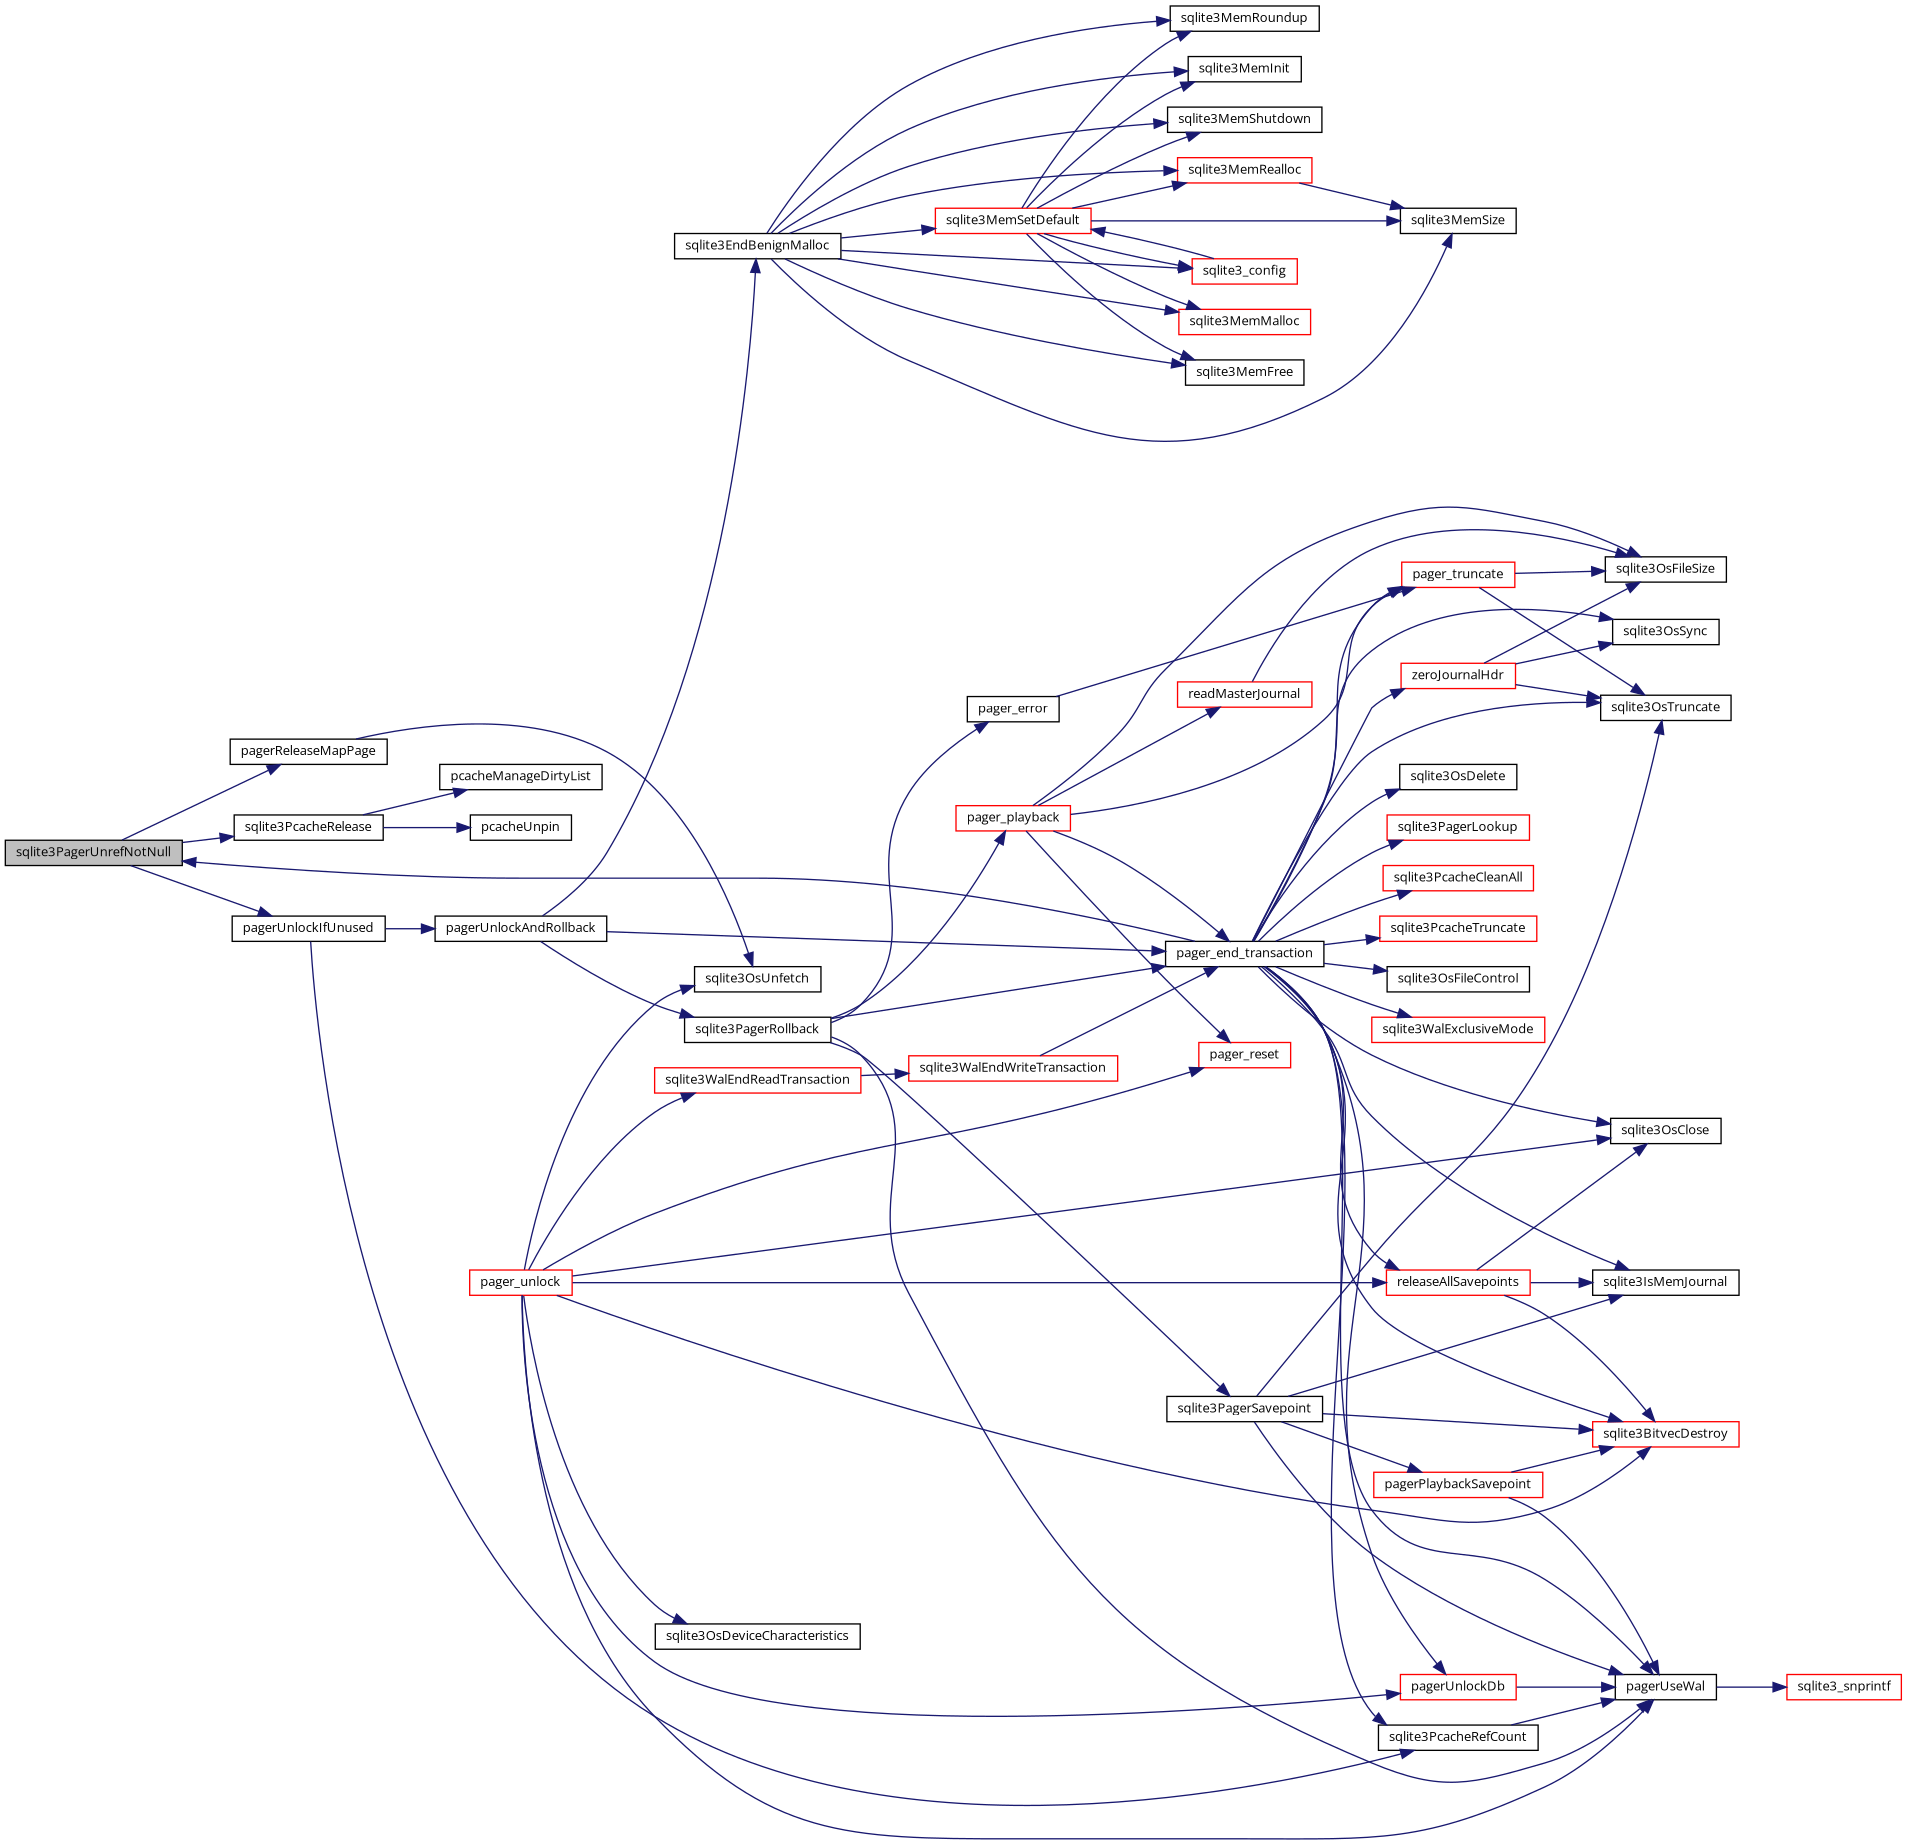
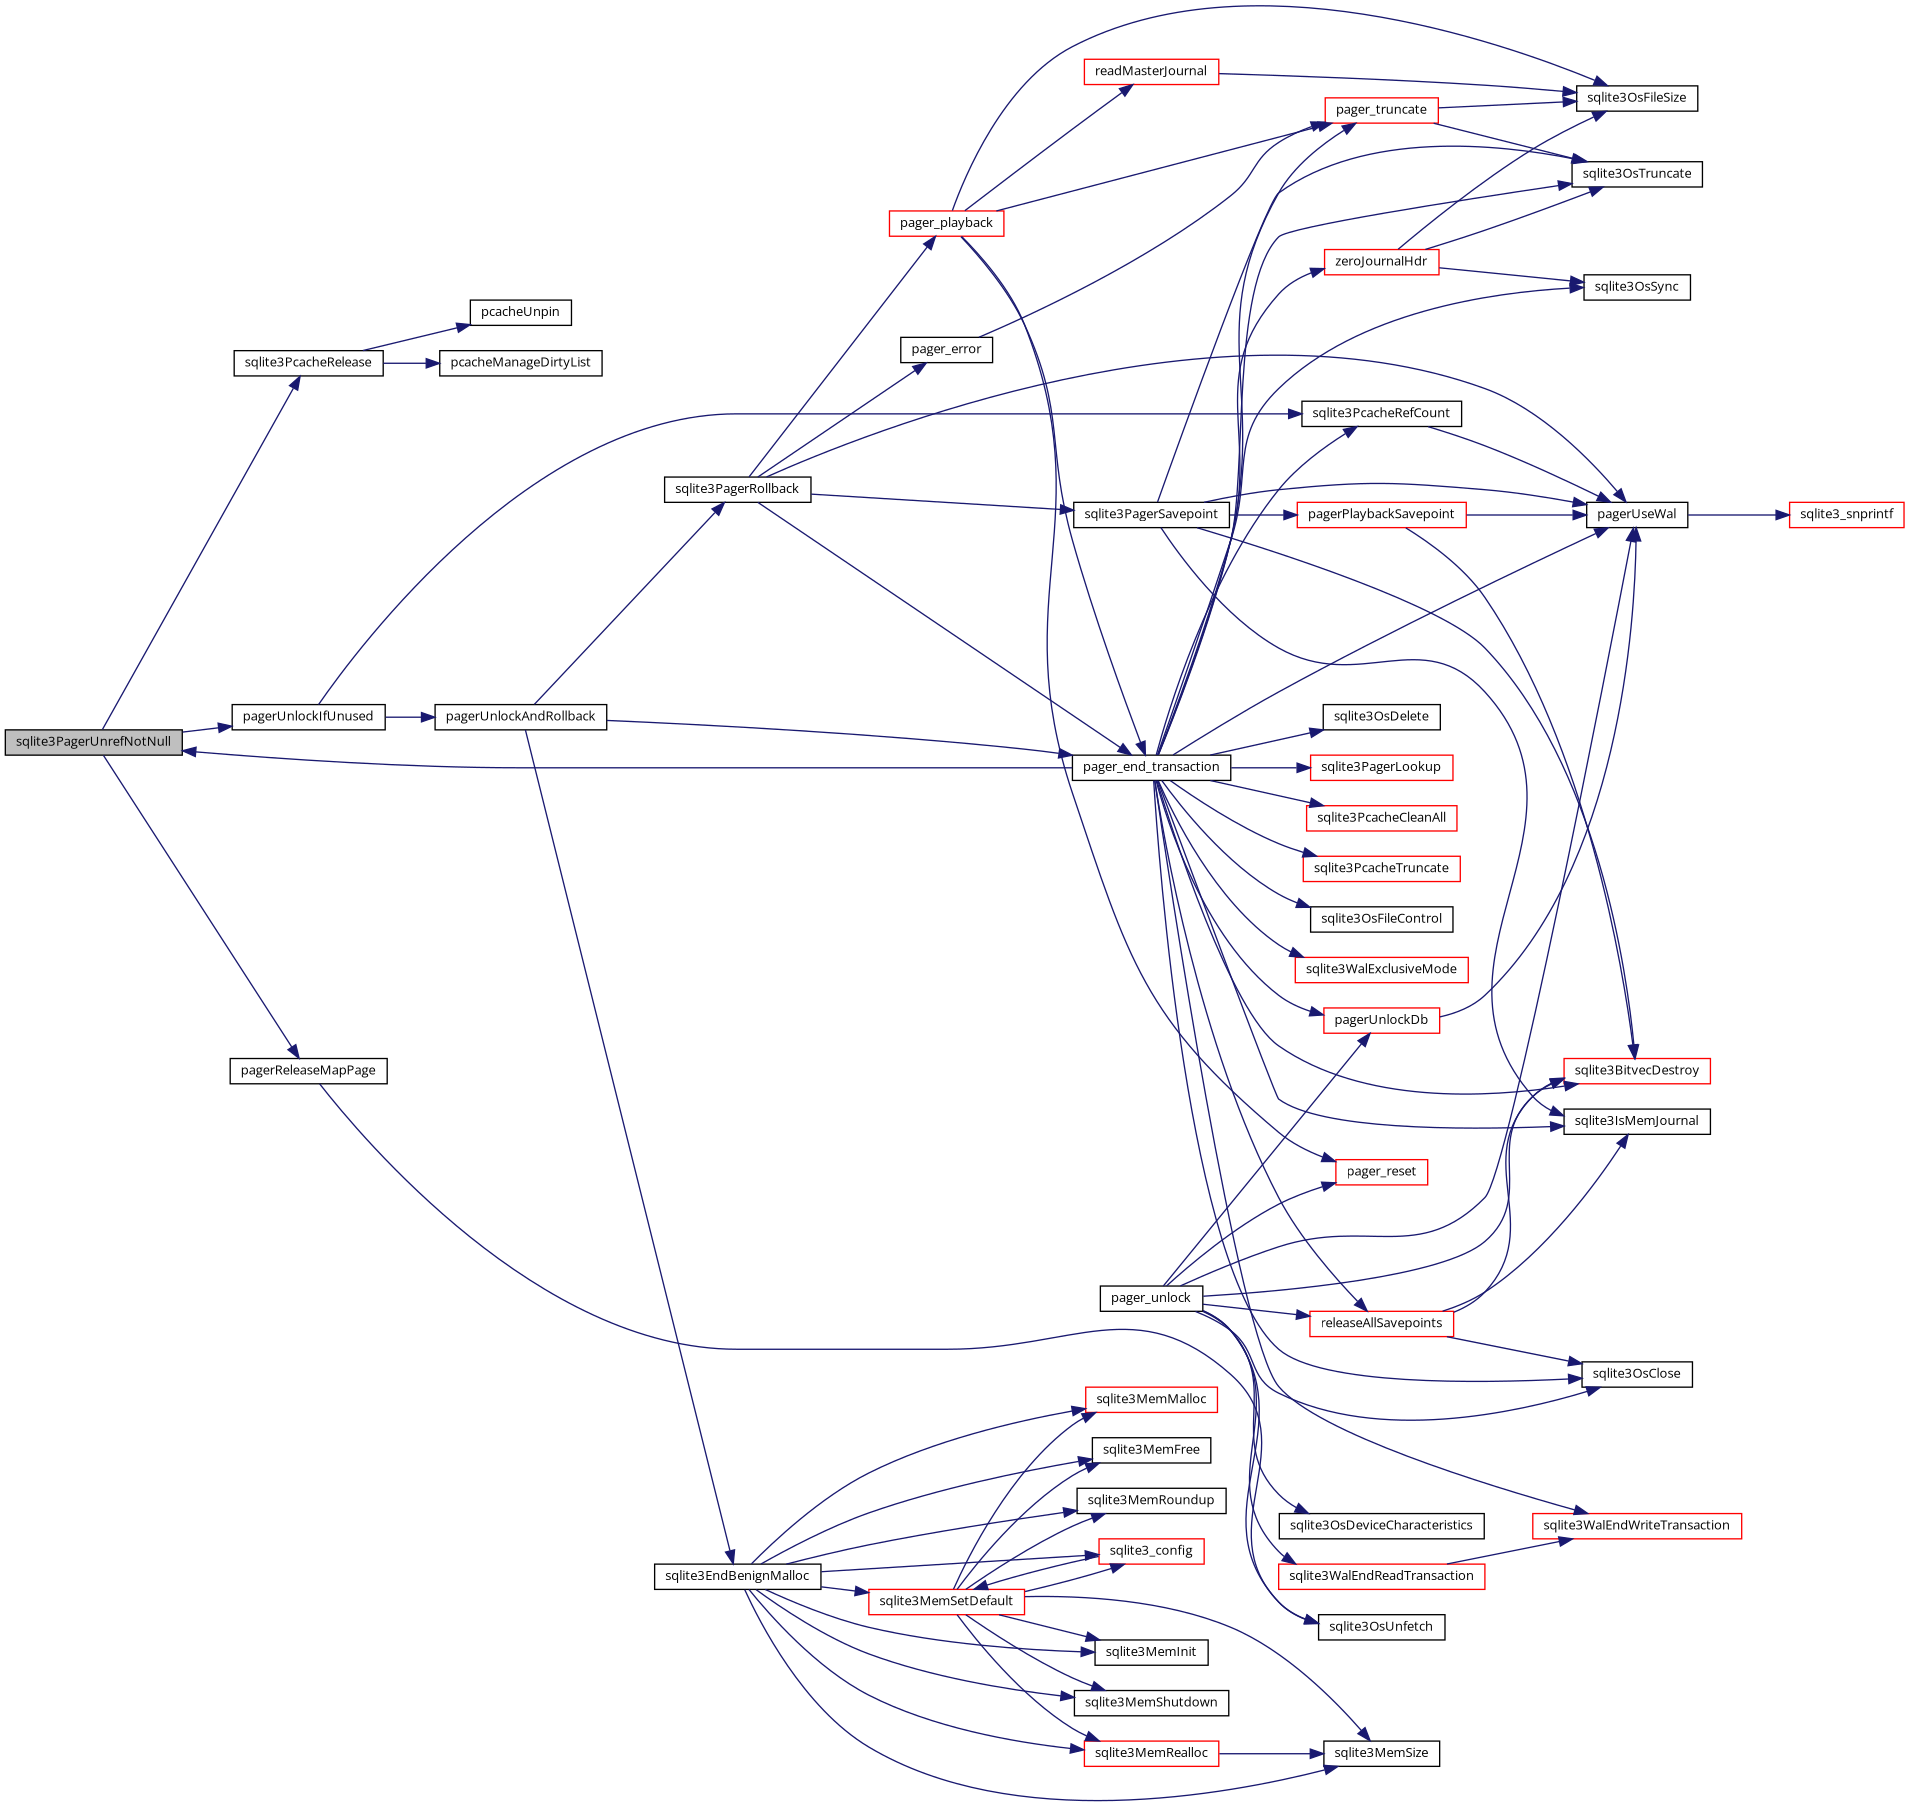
(1123, 1014) -> (1235, 1245)
(521, 1283) -> (1152, 1299)
